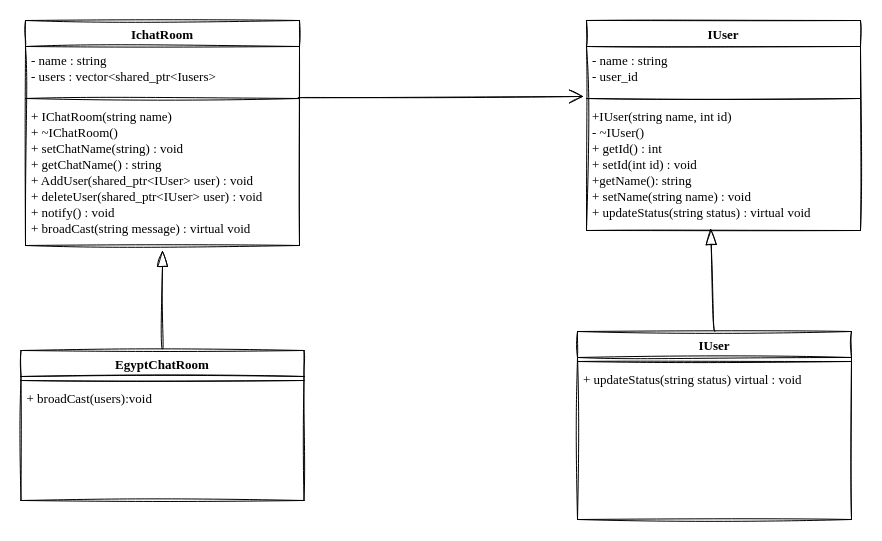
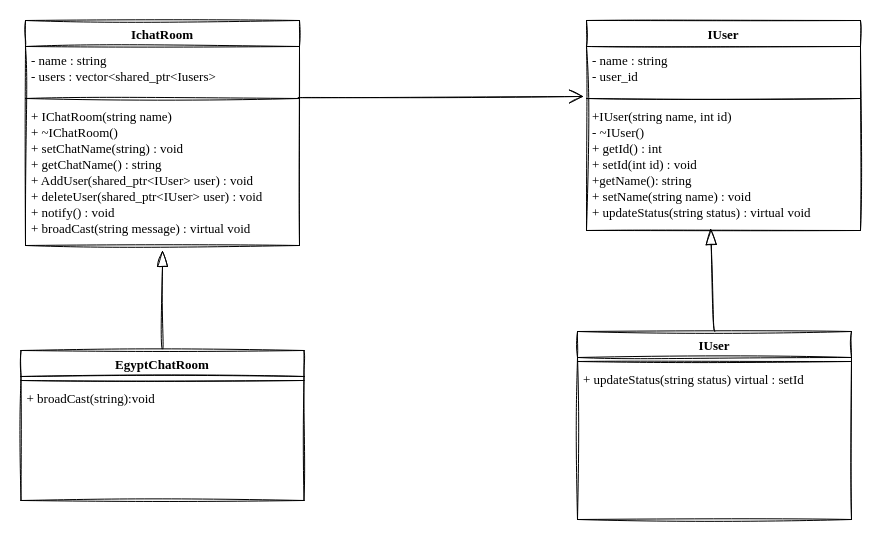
(726, 380) -> (732, 380)
(105, 399) -> (107, 399)
